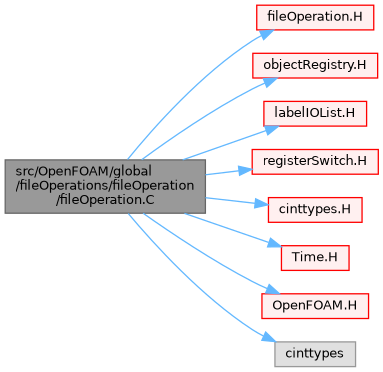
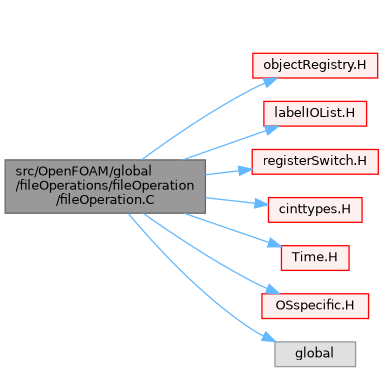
(315, 18) -> none
(315, 306) -> (315, 306)
(315, 354) -> (315, 354)
